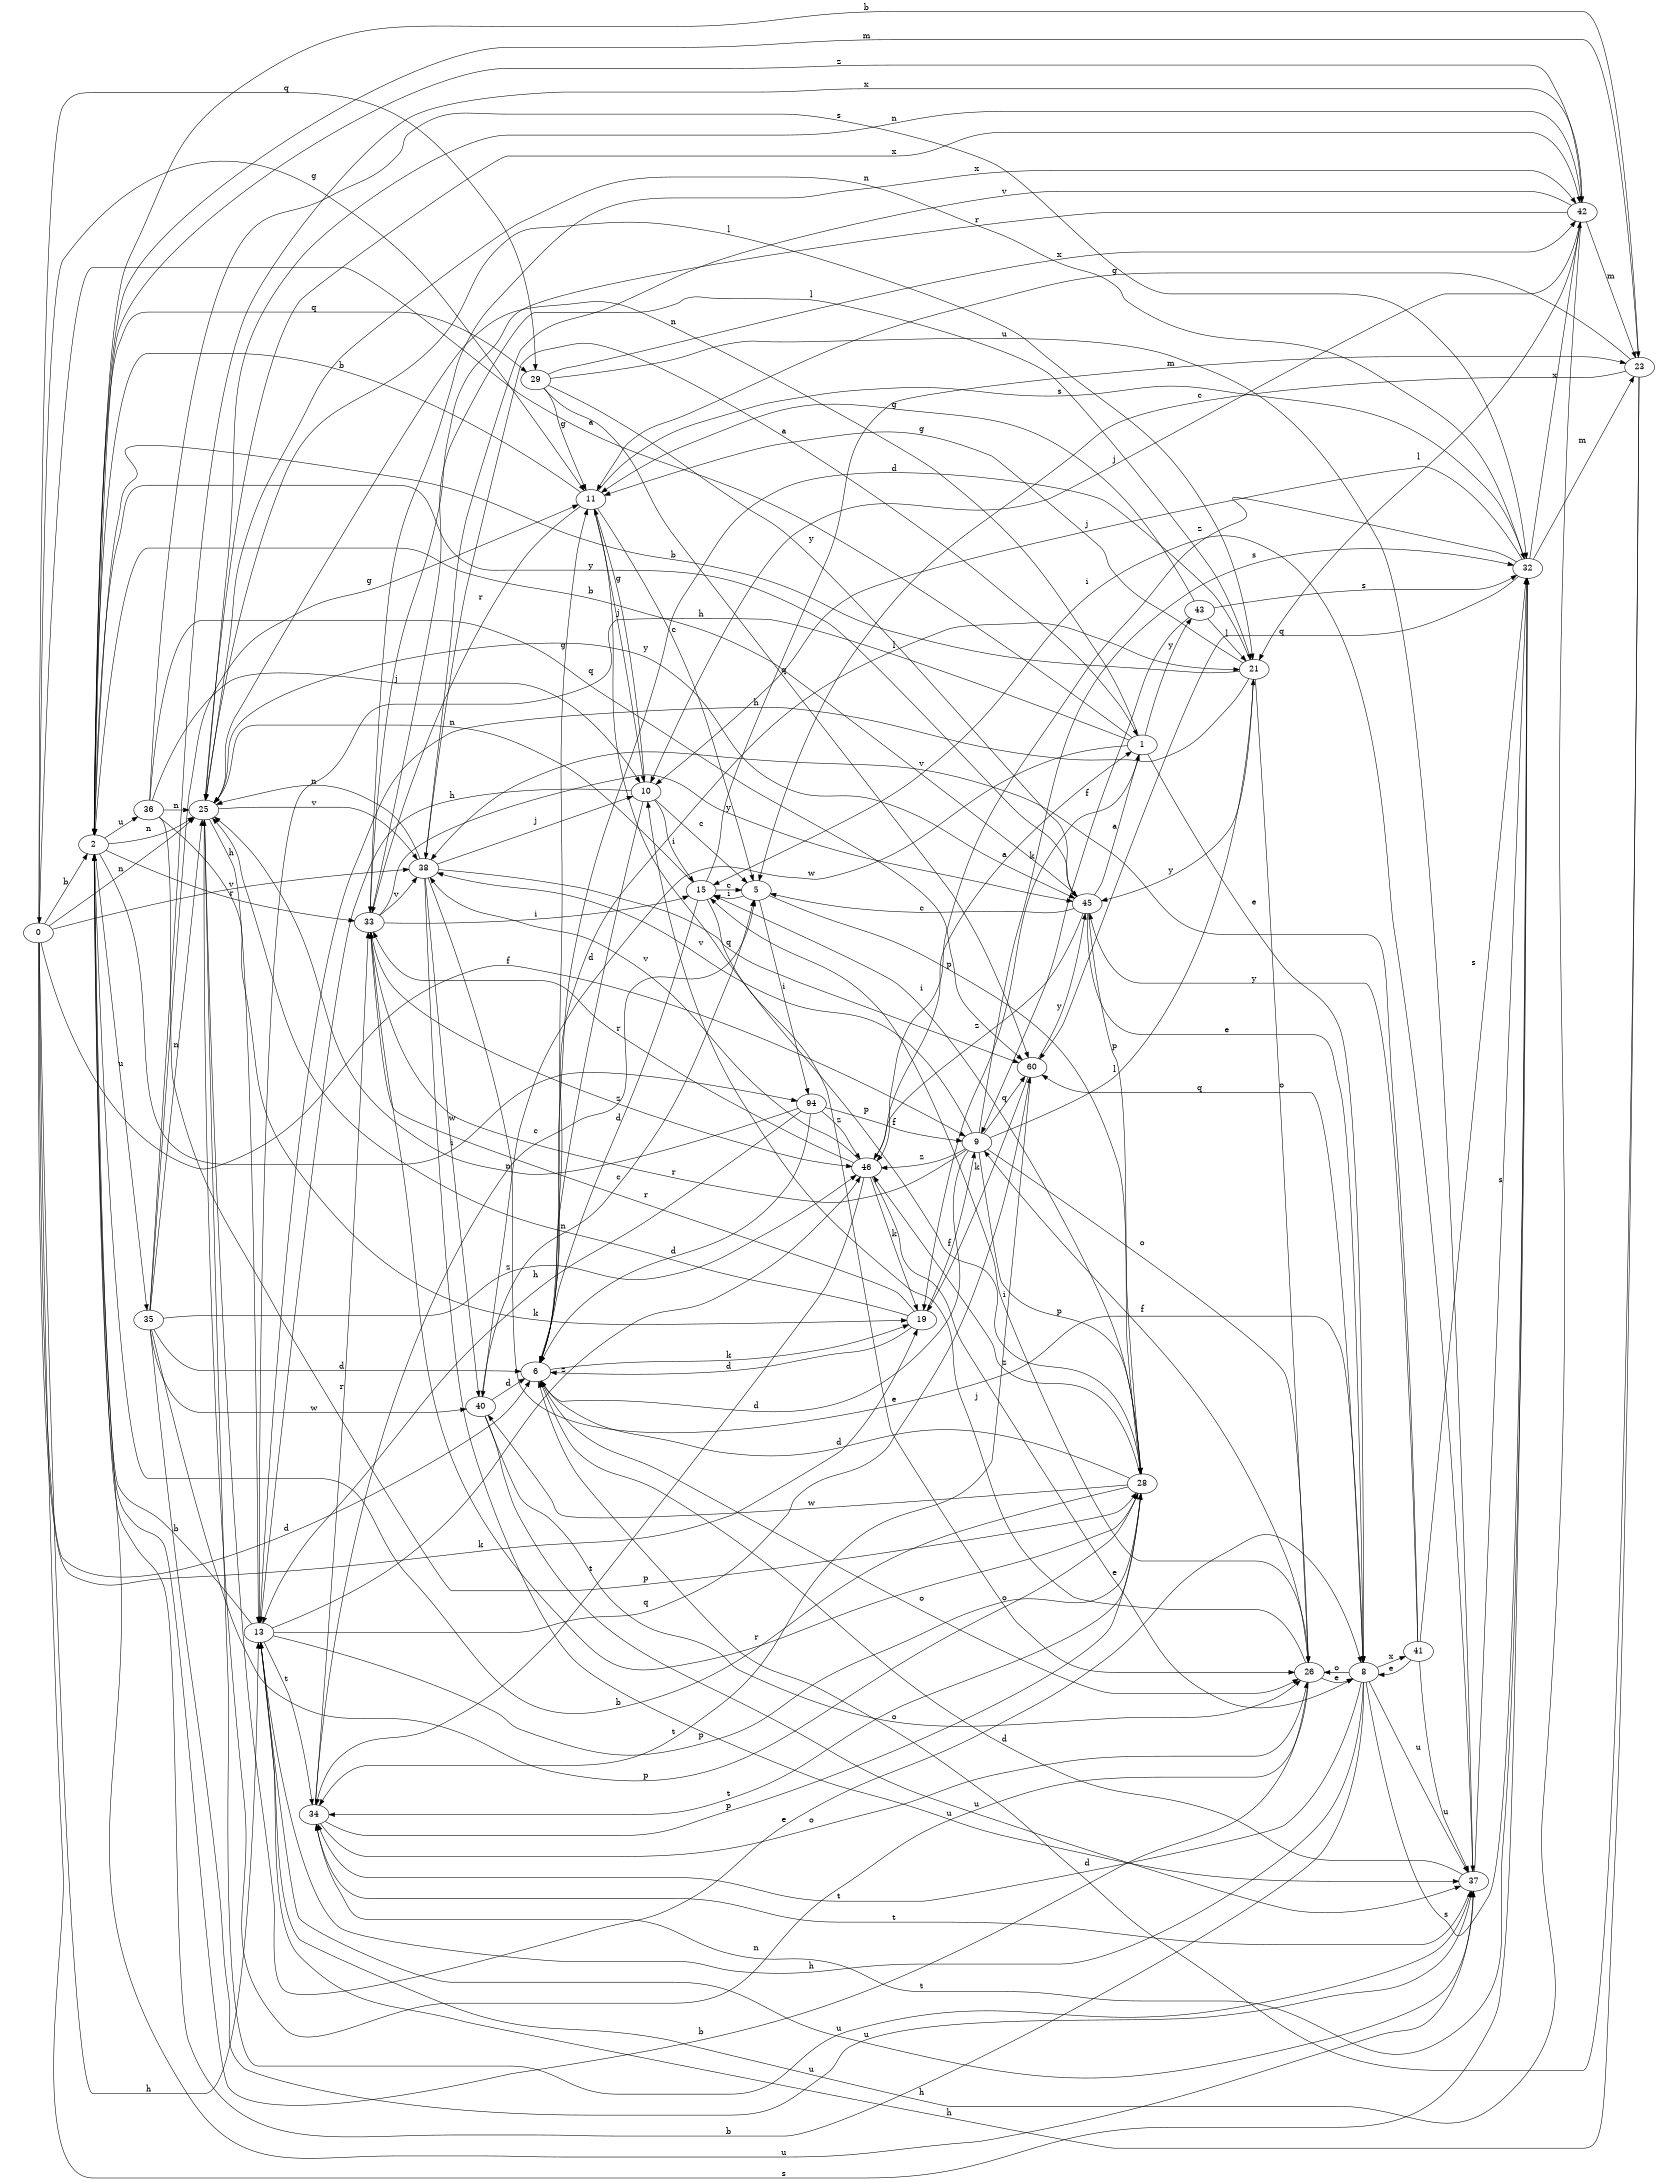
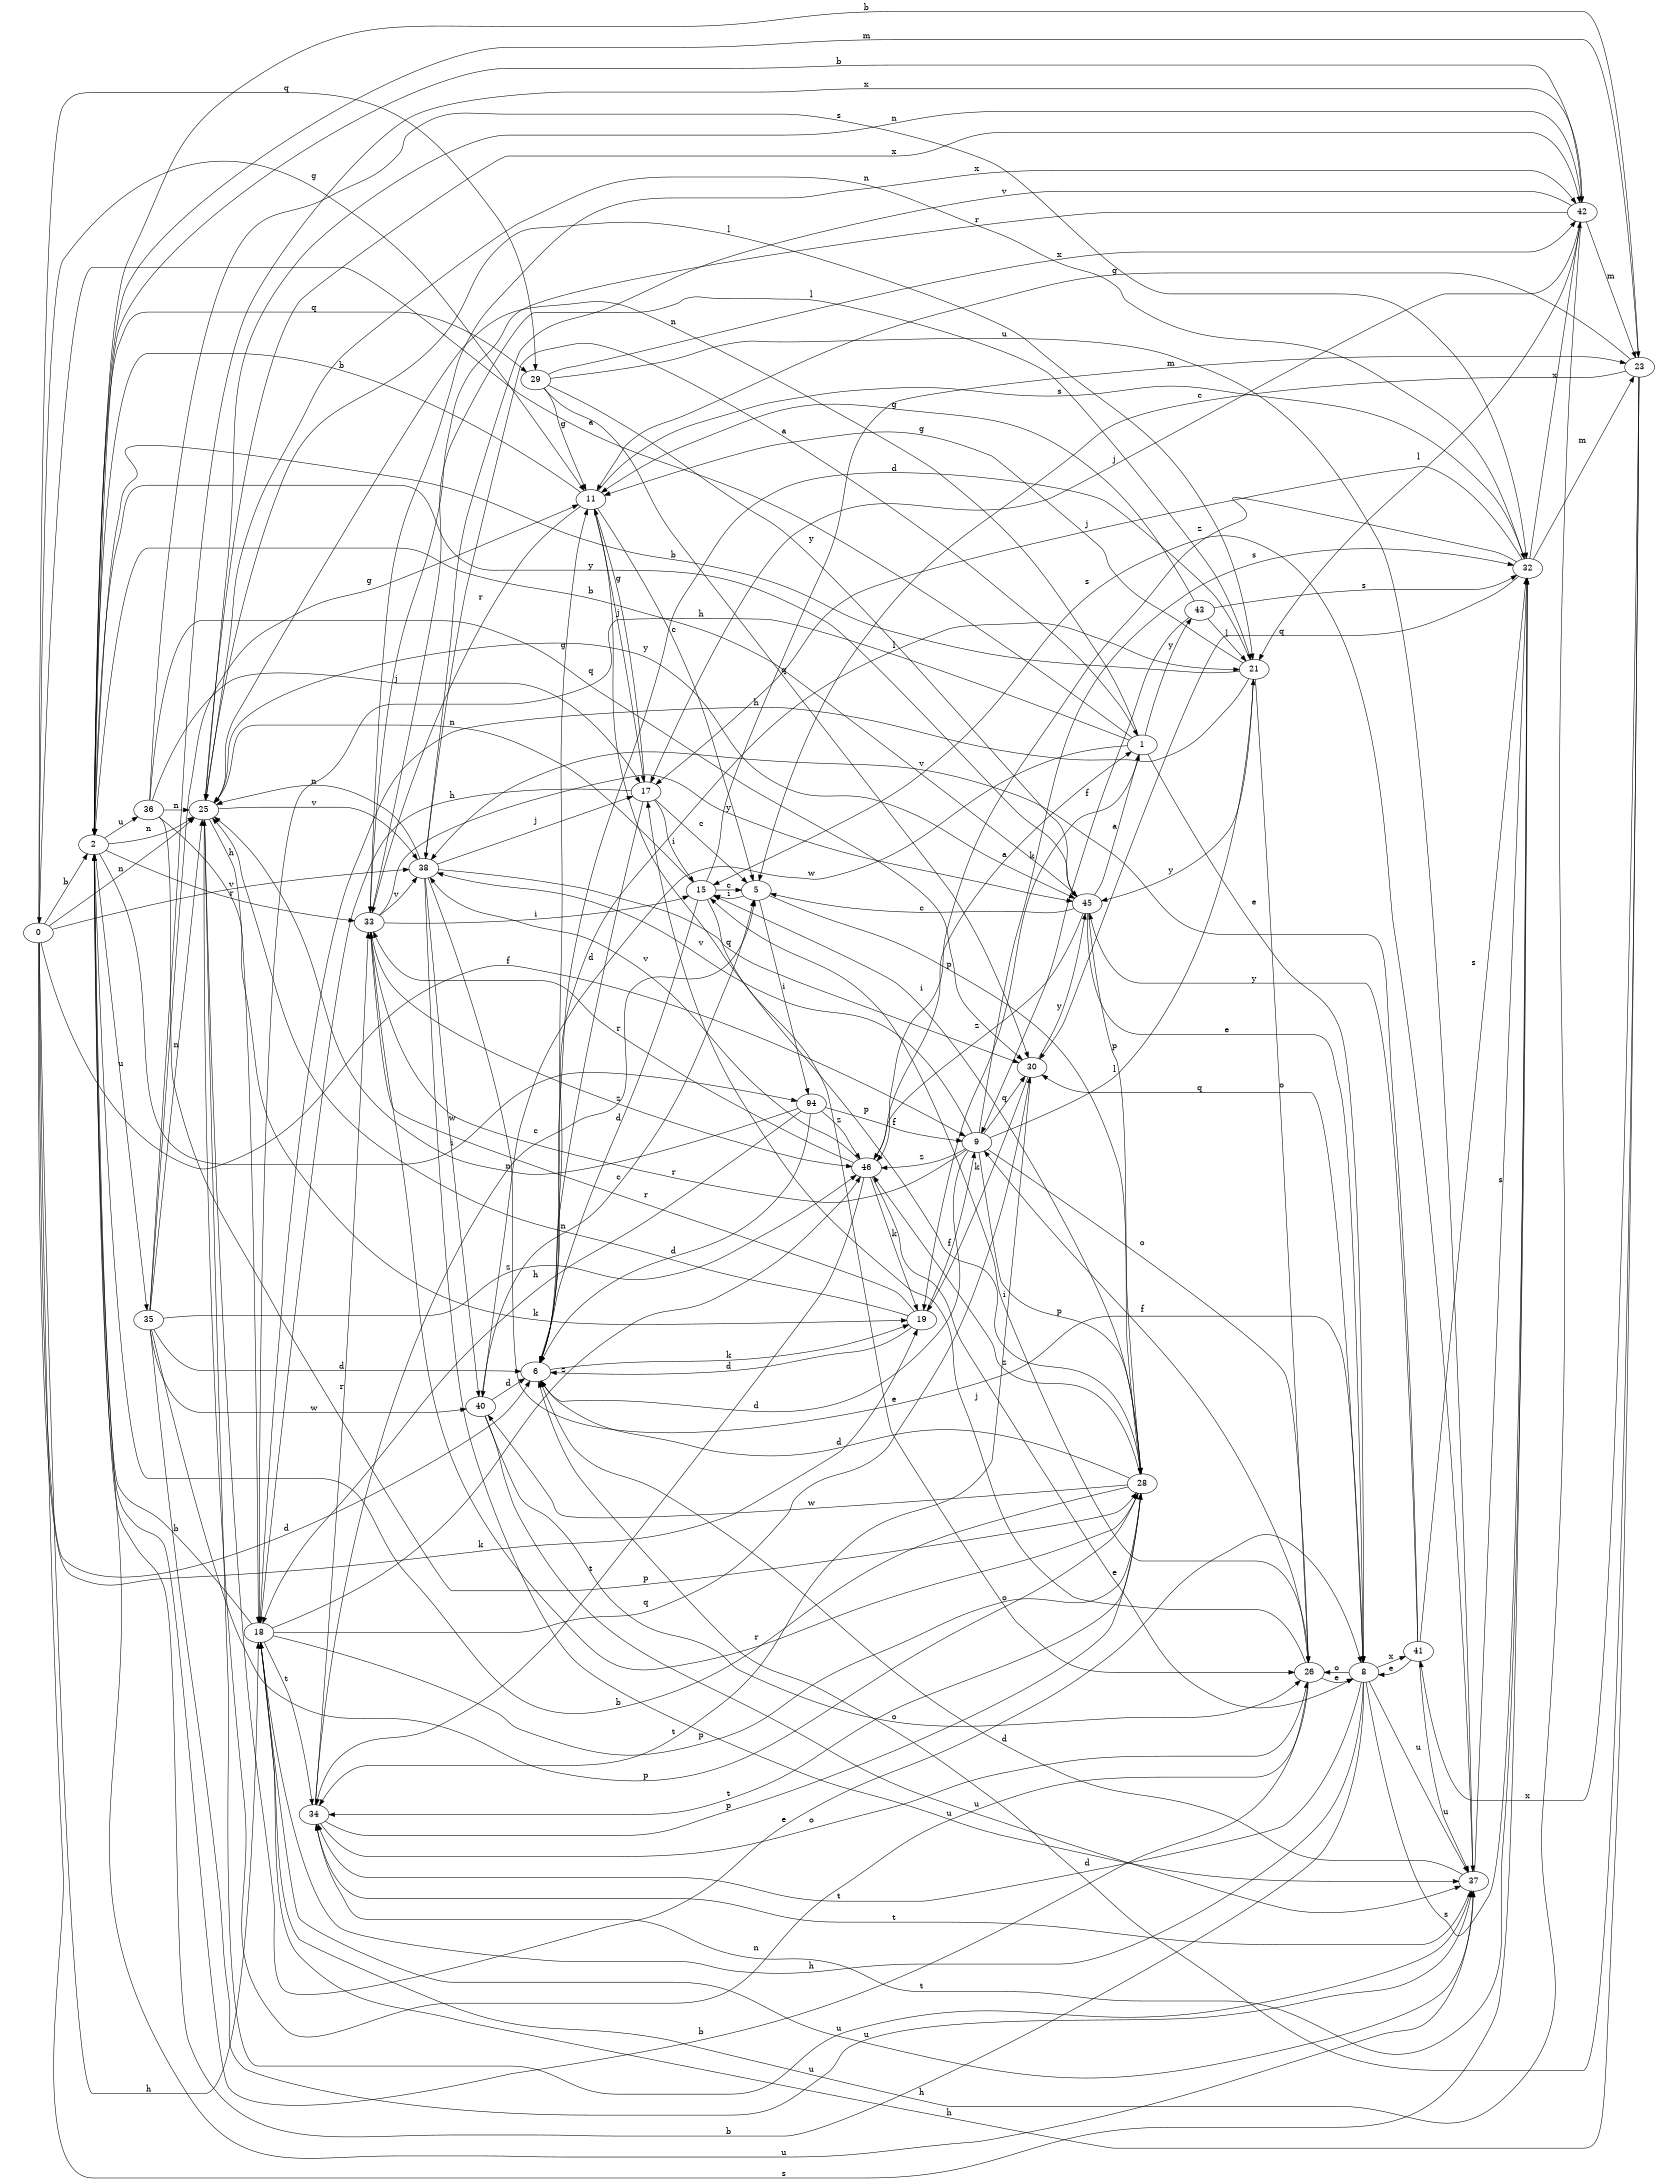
(839, 62) -> (839, 62)
(1087, 582) -> (1087, 582)
(646, 792) -> (646, 792)
(1032, 1067) -> (1032, 1067)
none -> (1622, 1219)
(877, 1587) -> none
(259, 1633) -> (259, 1633)
